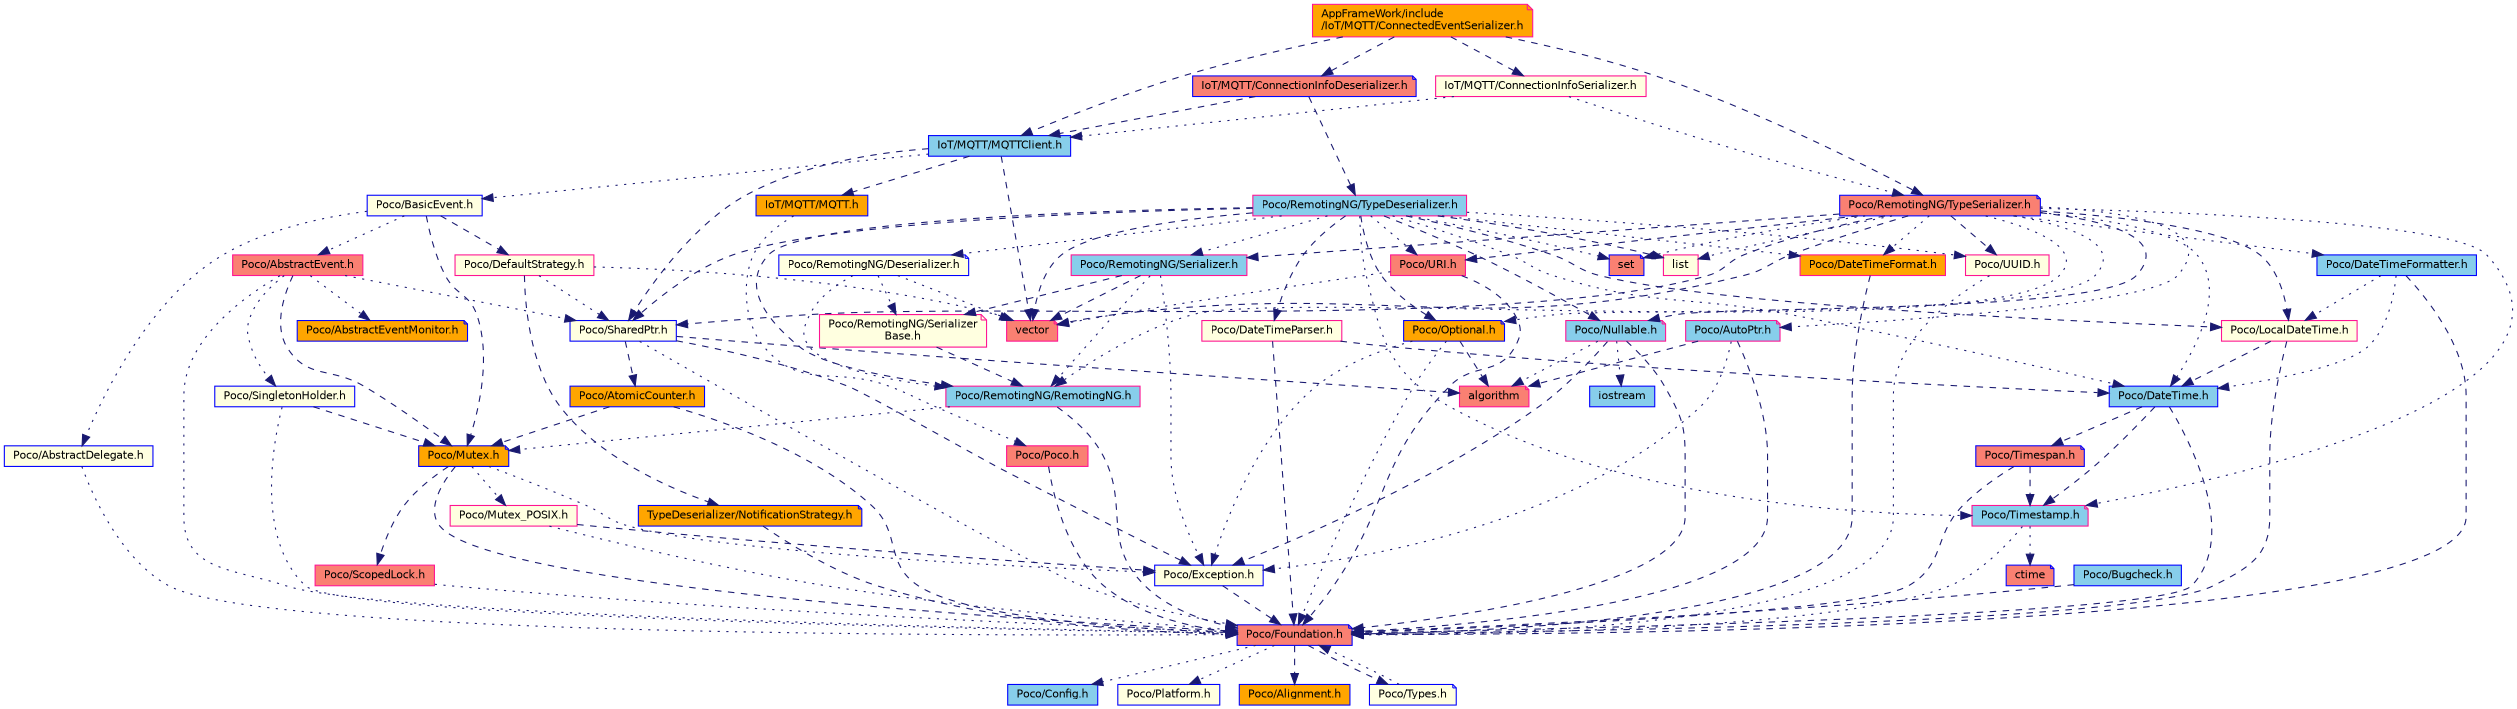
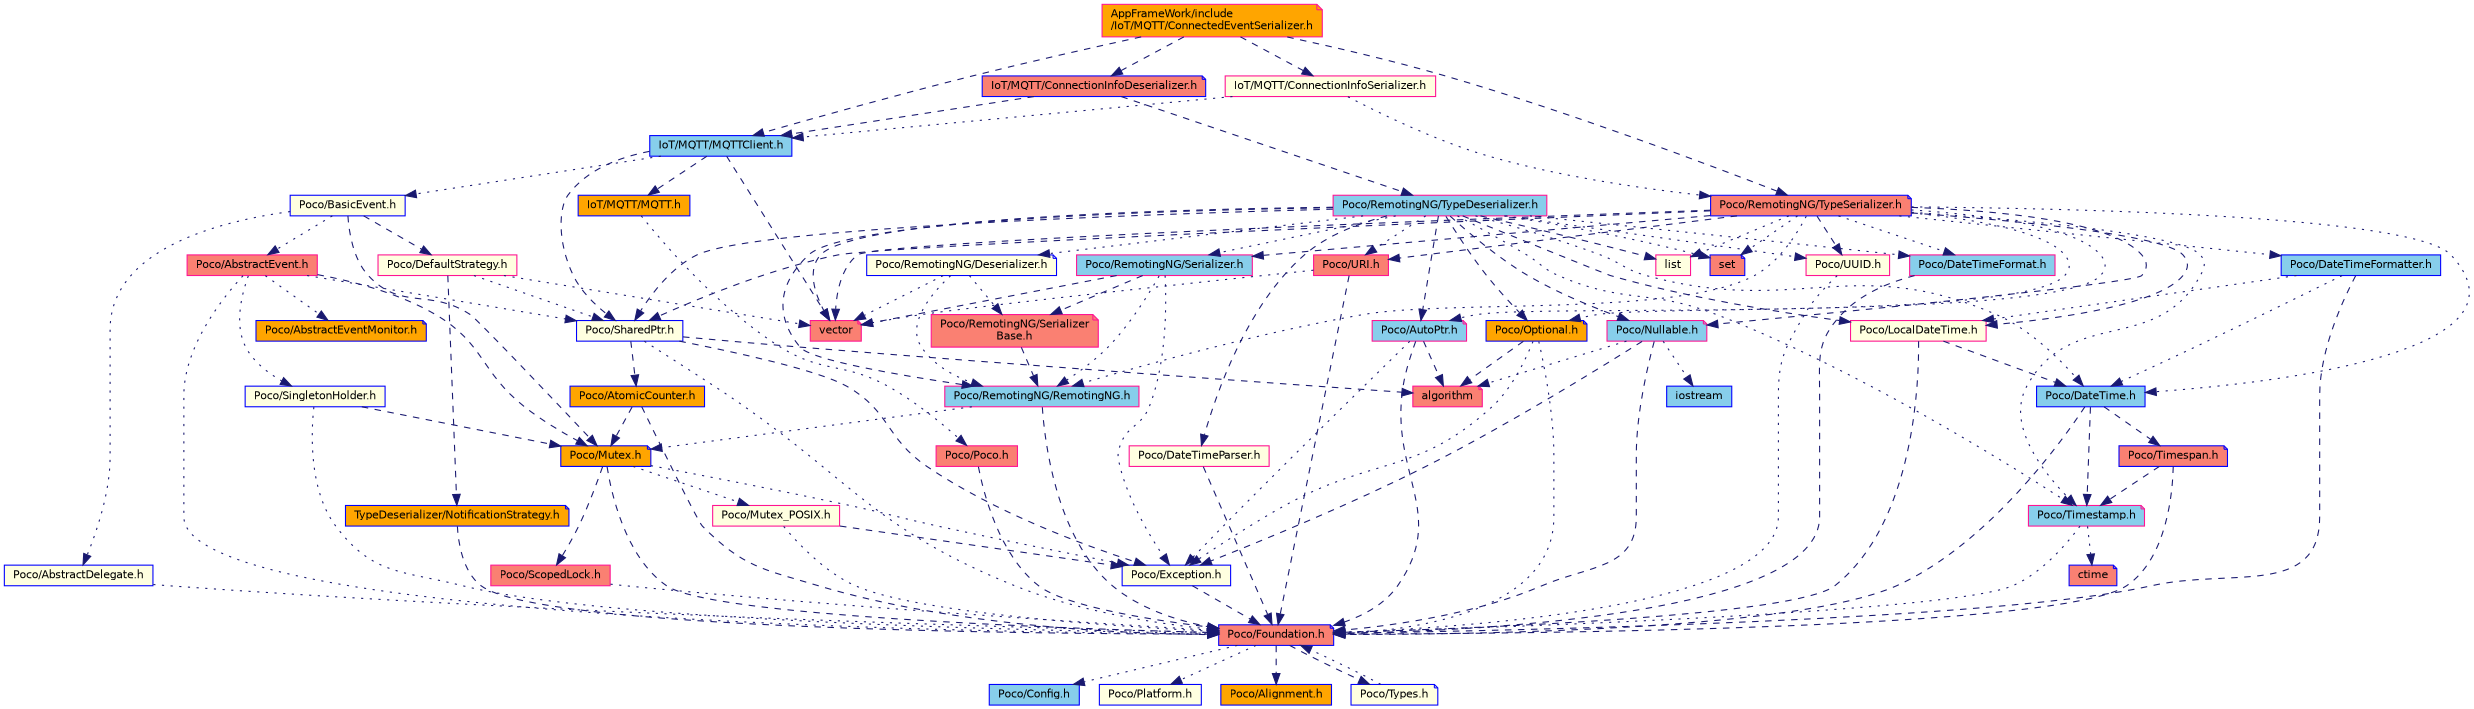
none -> (1431, 263)
(1873, 265) -> (1982, 265)
(903, 331) -> (1015, 331)
(1700, 371) -> none
(2128, 575) -> none
